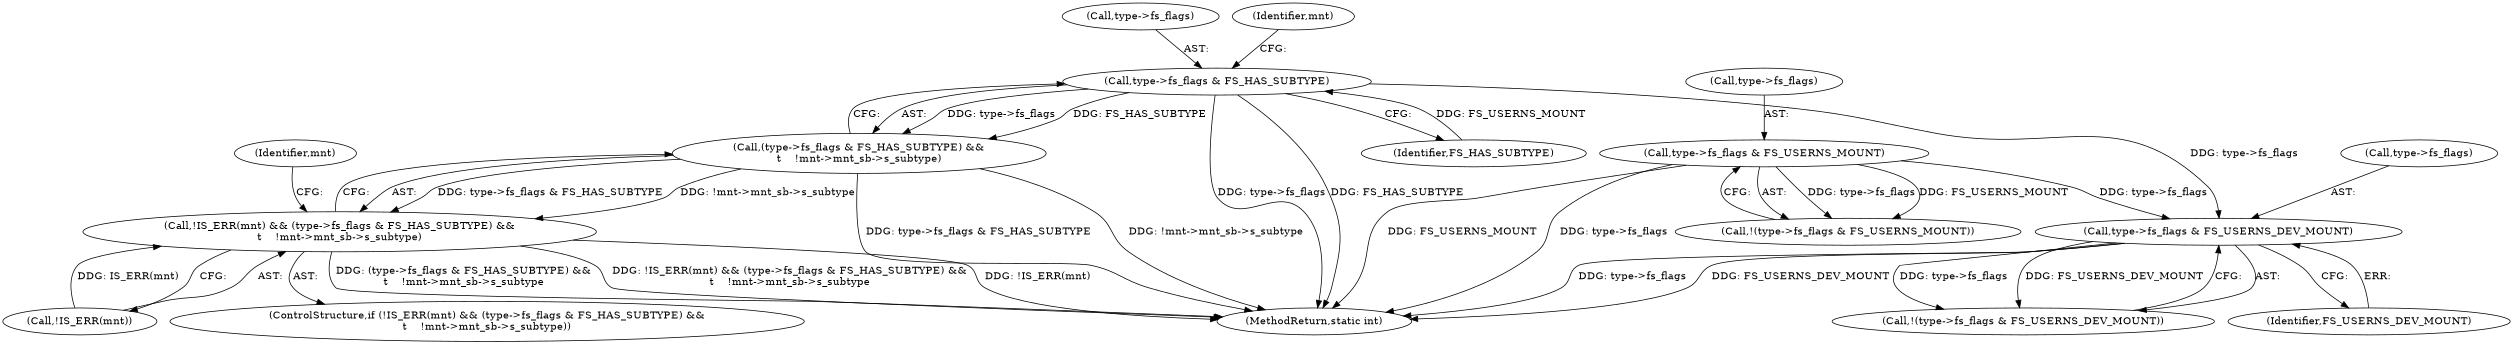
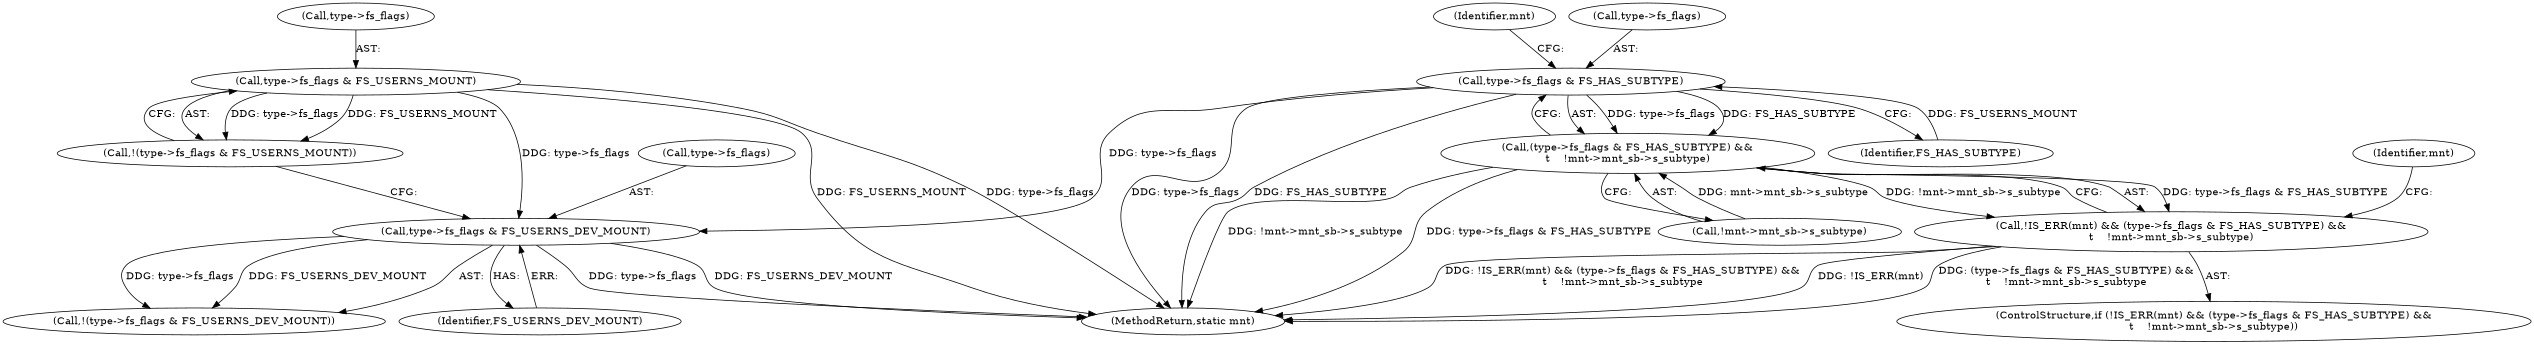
none -> (1780, 232)
(2337, 277) -> (508, 277)
(2188, 297) -> (369, 192)
(80, 321) -> none
(1314, 321) -> (1183, 321)
